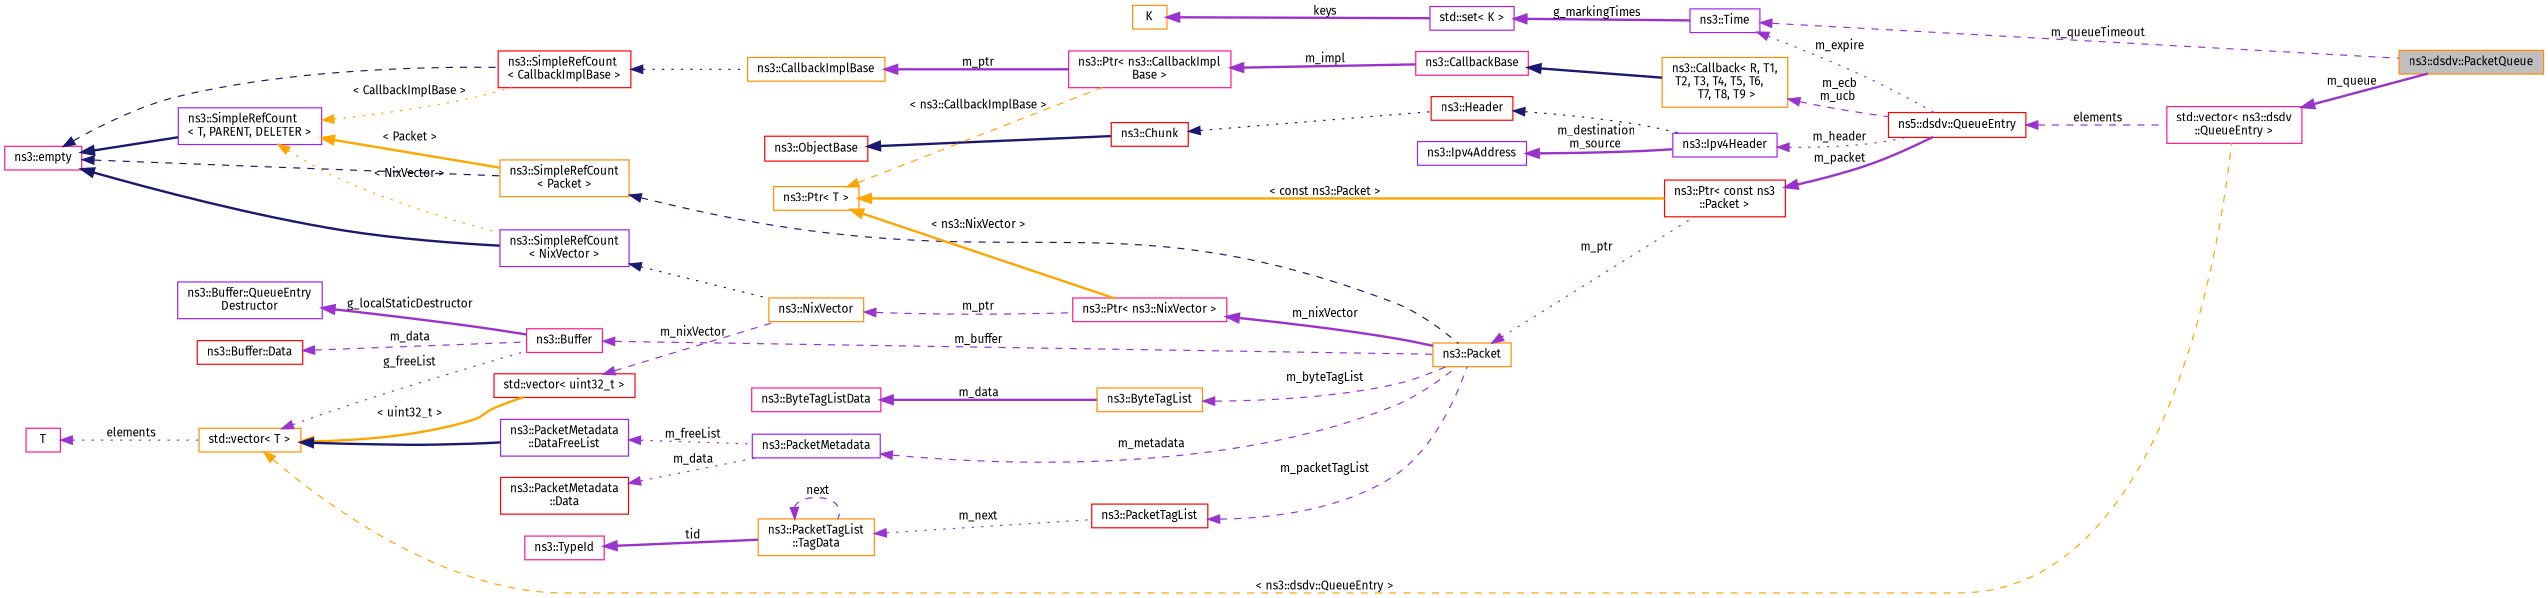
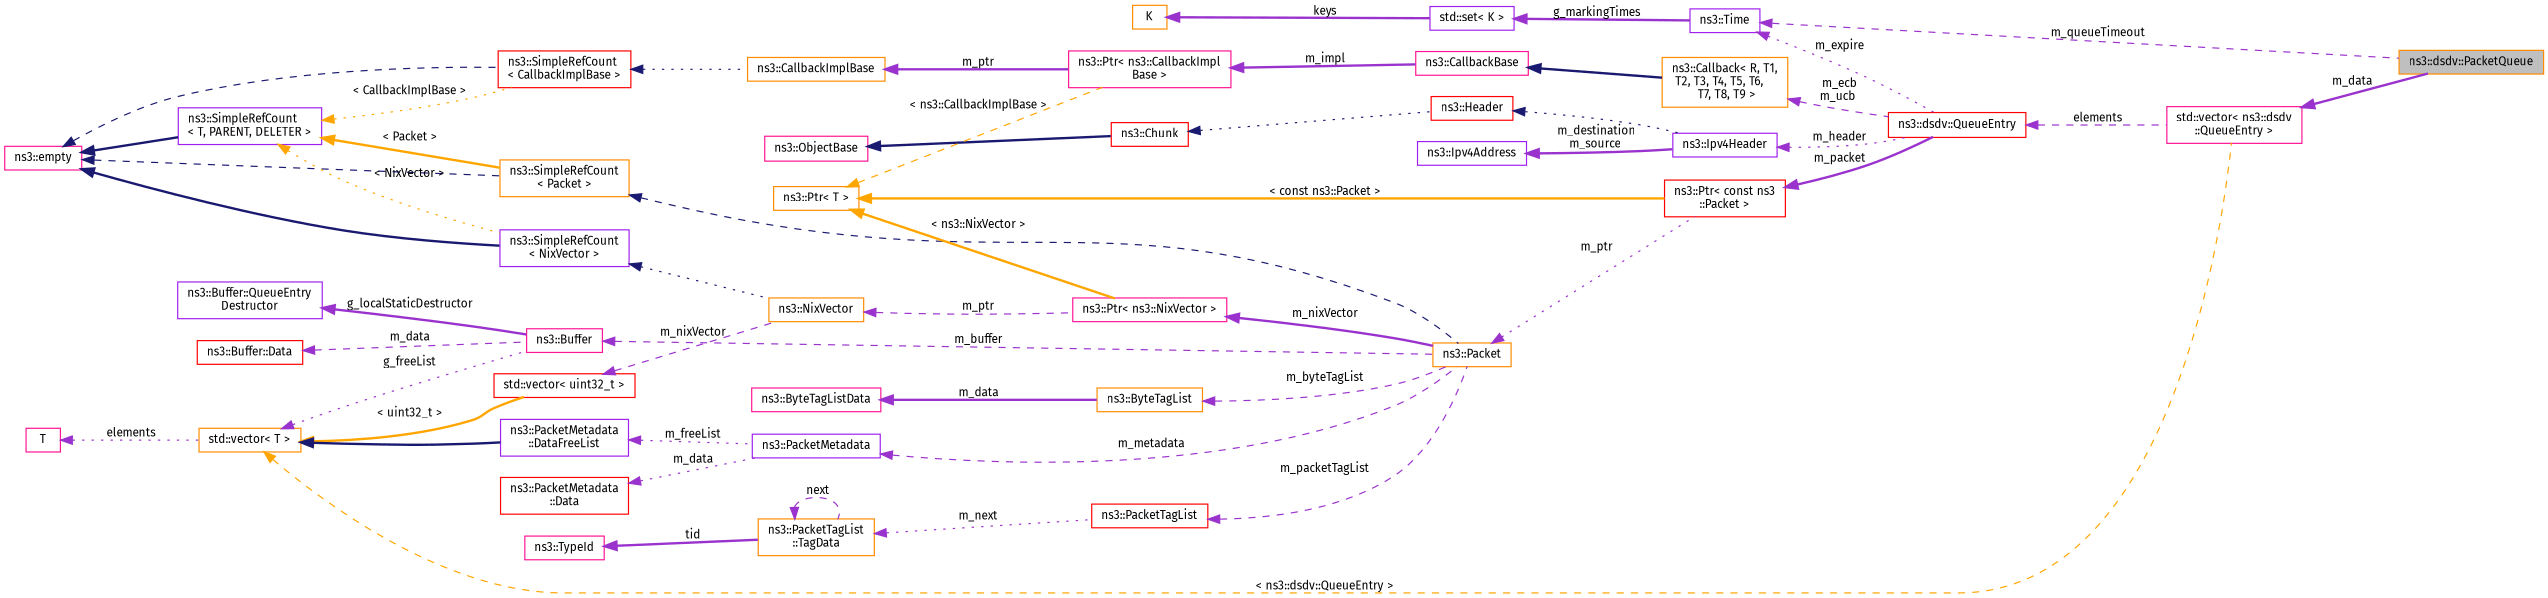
(2350, 82) -> (2350, 82)
(1957, 125) -> (1957, 125)
(816, 149) -> (816, 149)
